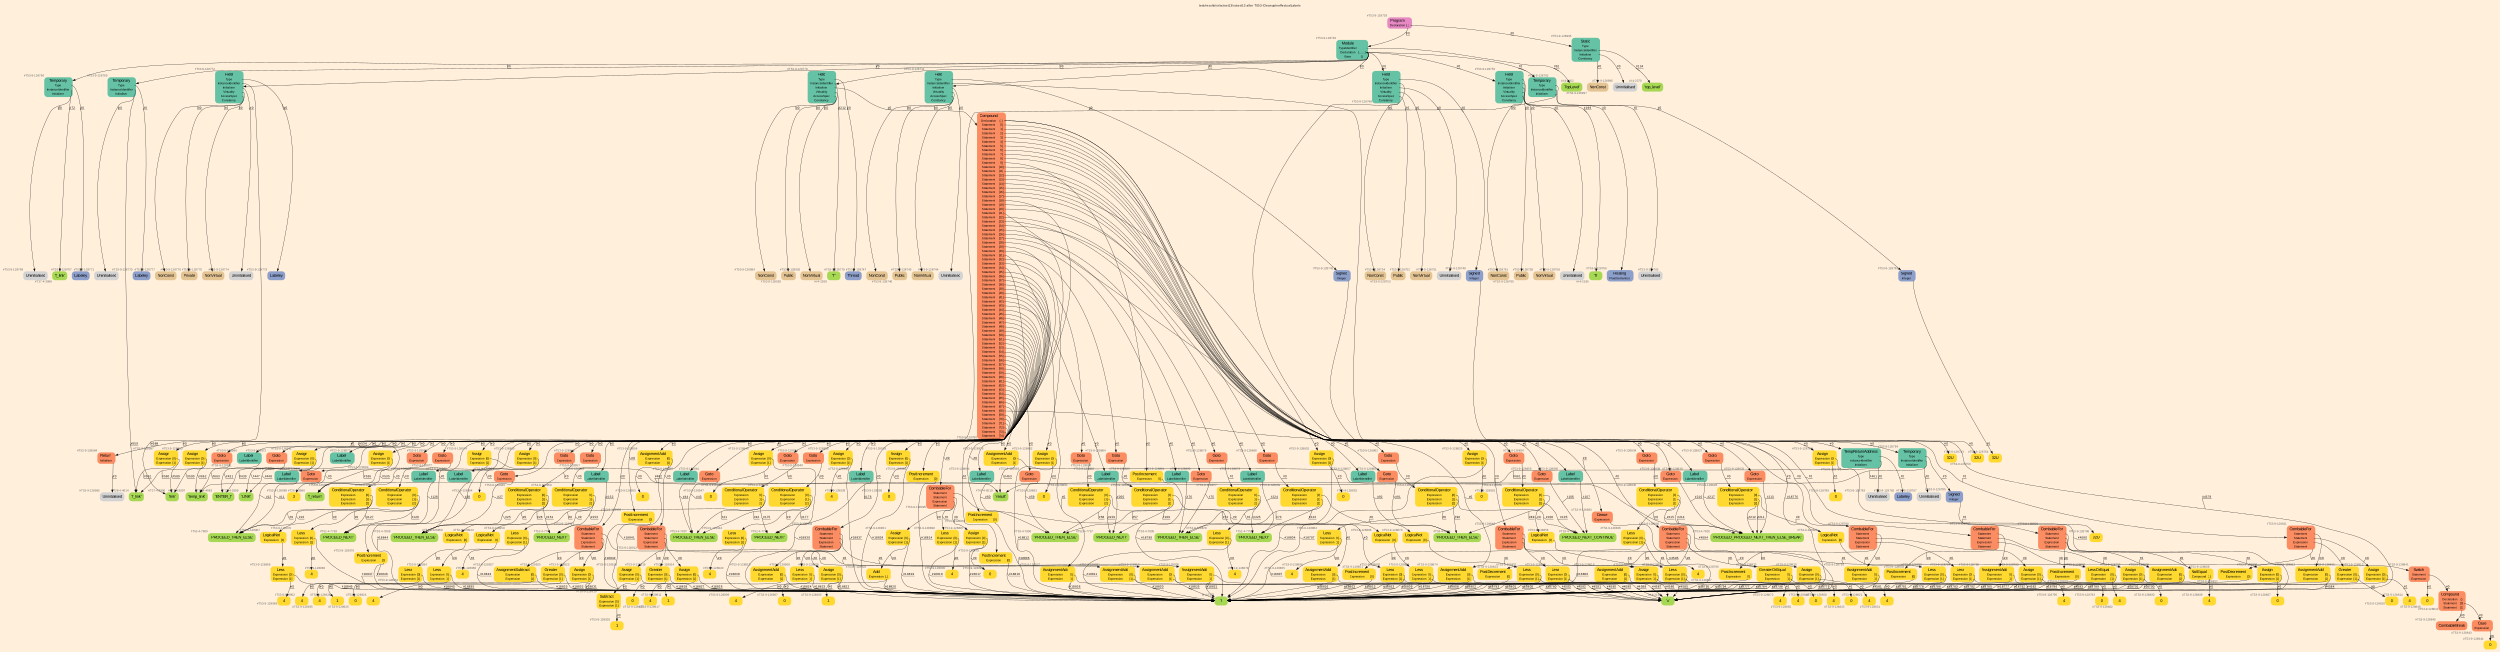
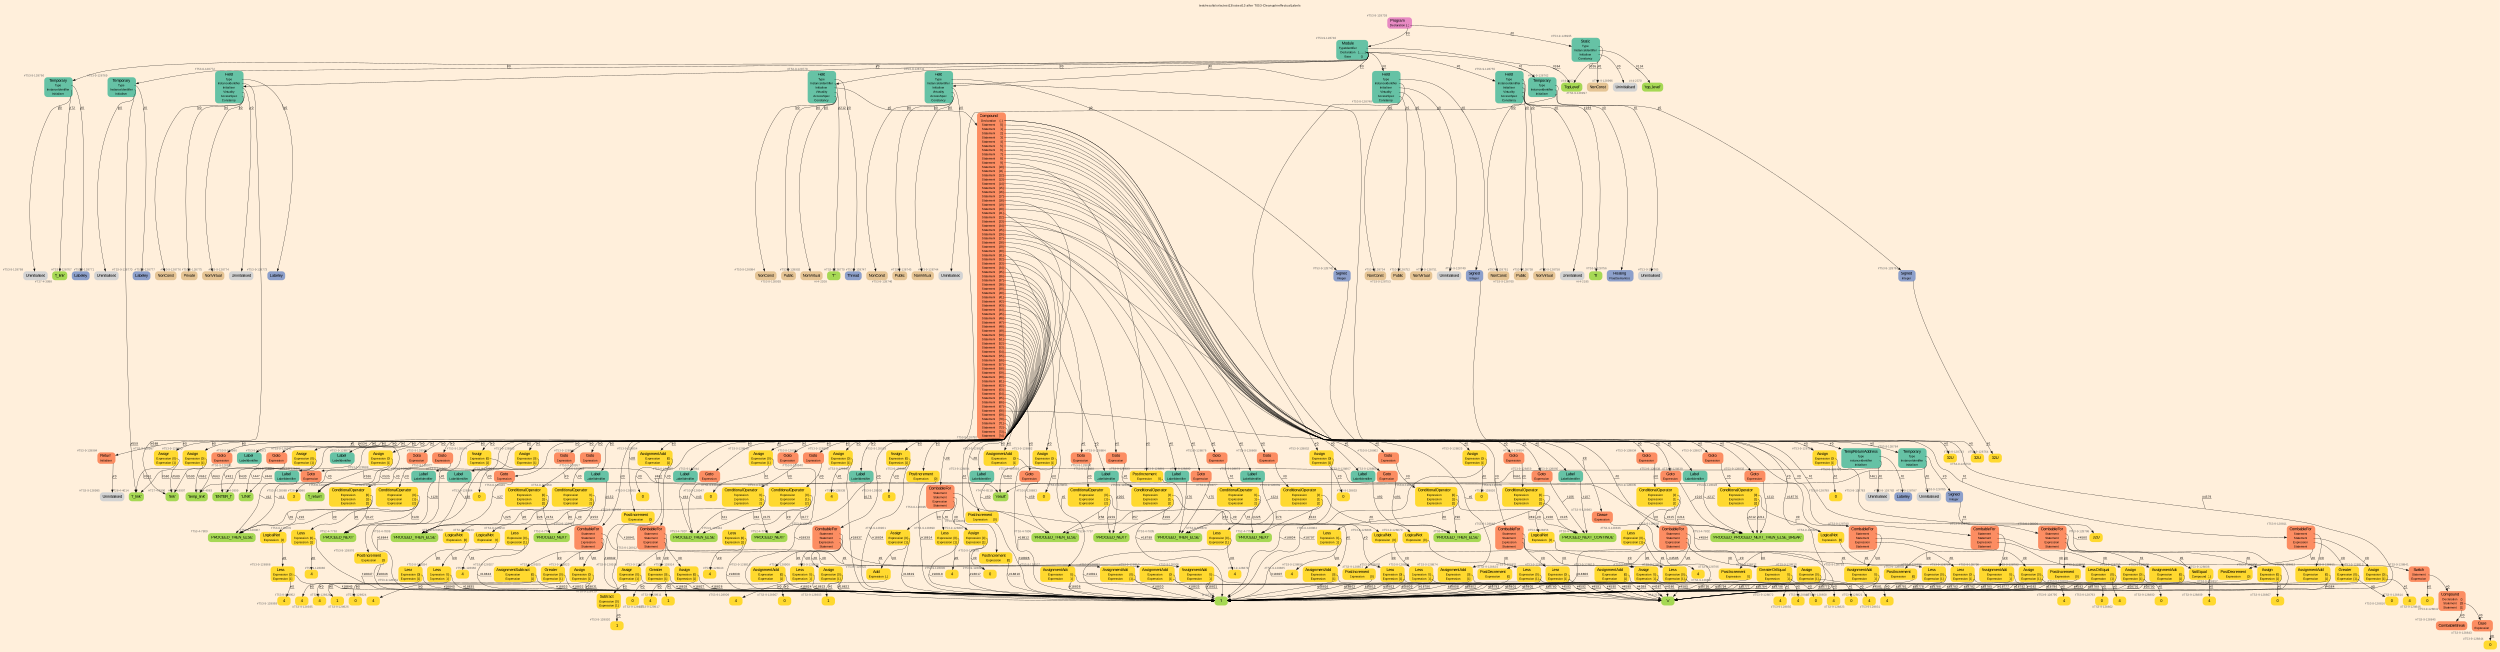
none -> (1593, 64)
(1557, 66) -> (1557, 66)
(1043, 599) -> none
